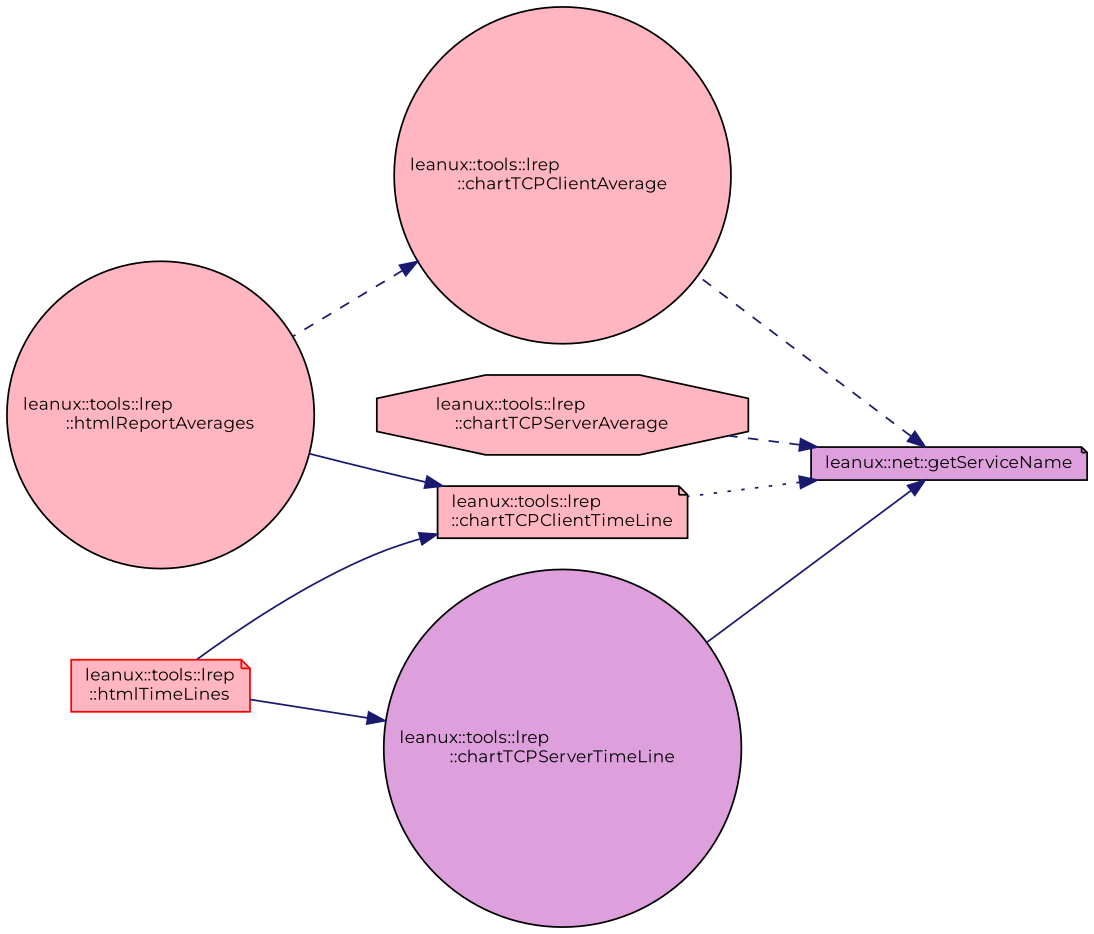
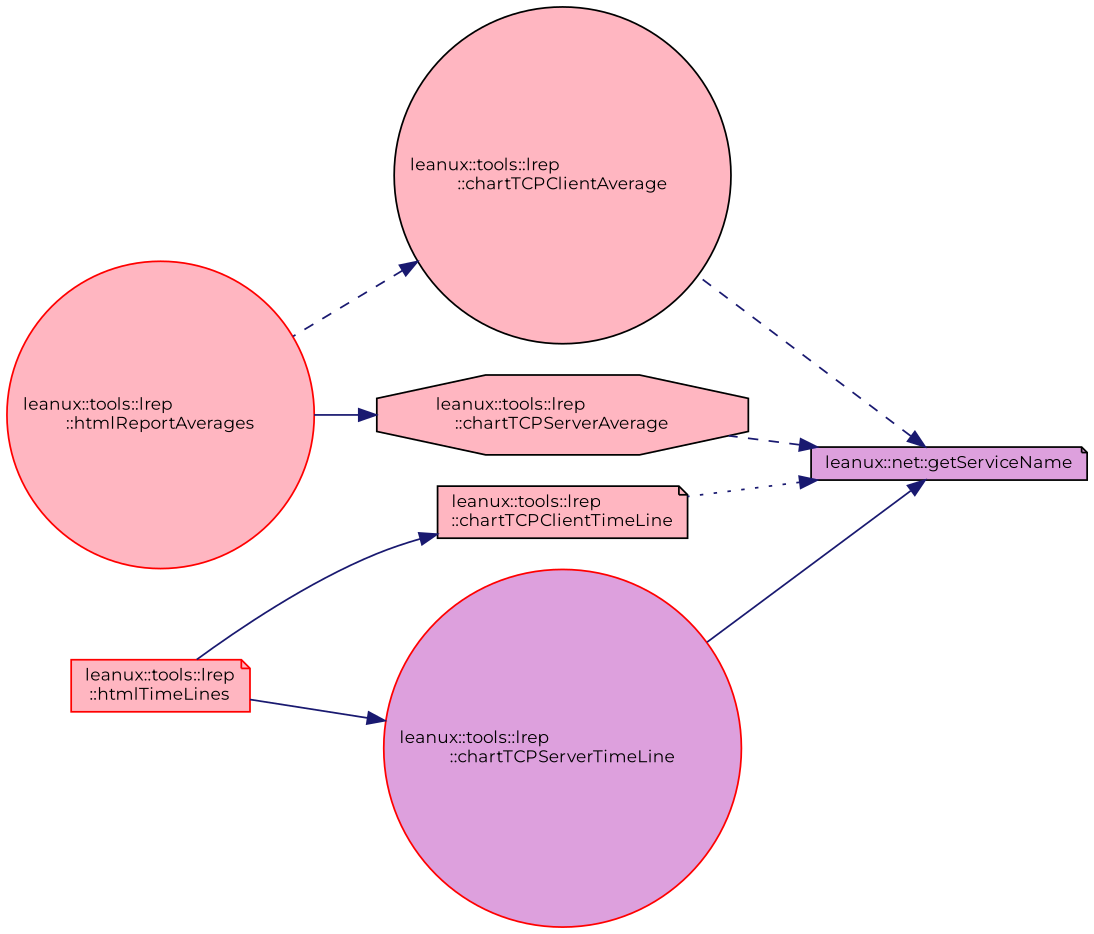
(161, 415) -> (161, 415)
(367, 468) -> (336, 415)
(563, 748) -> (563, 748)
